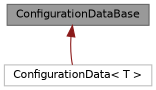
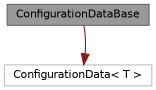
(71, 51) -> (85, 40)
